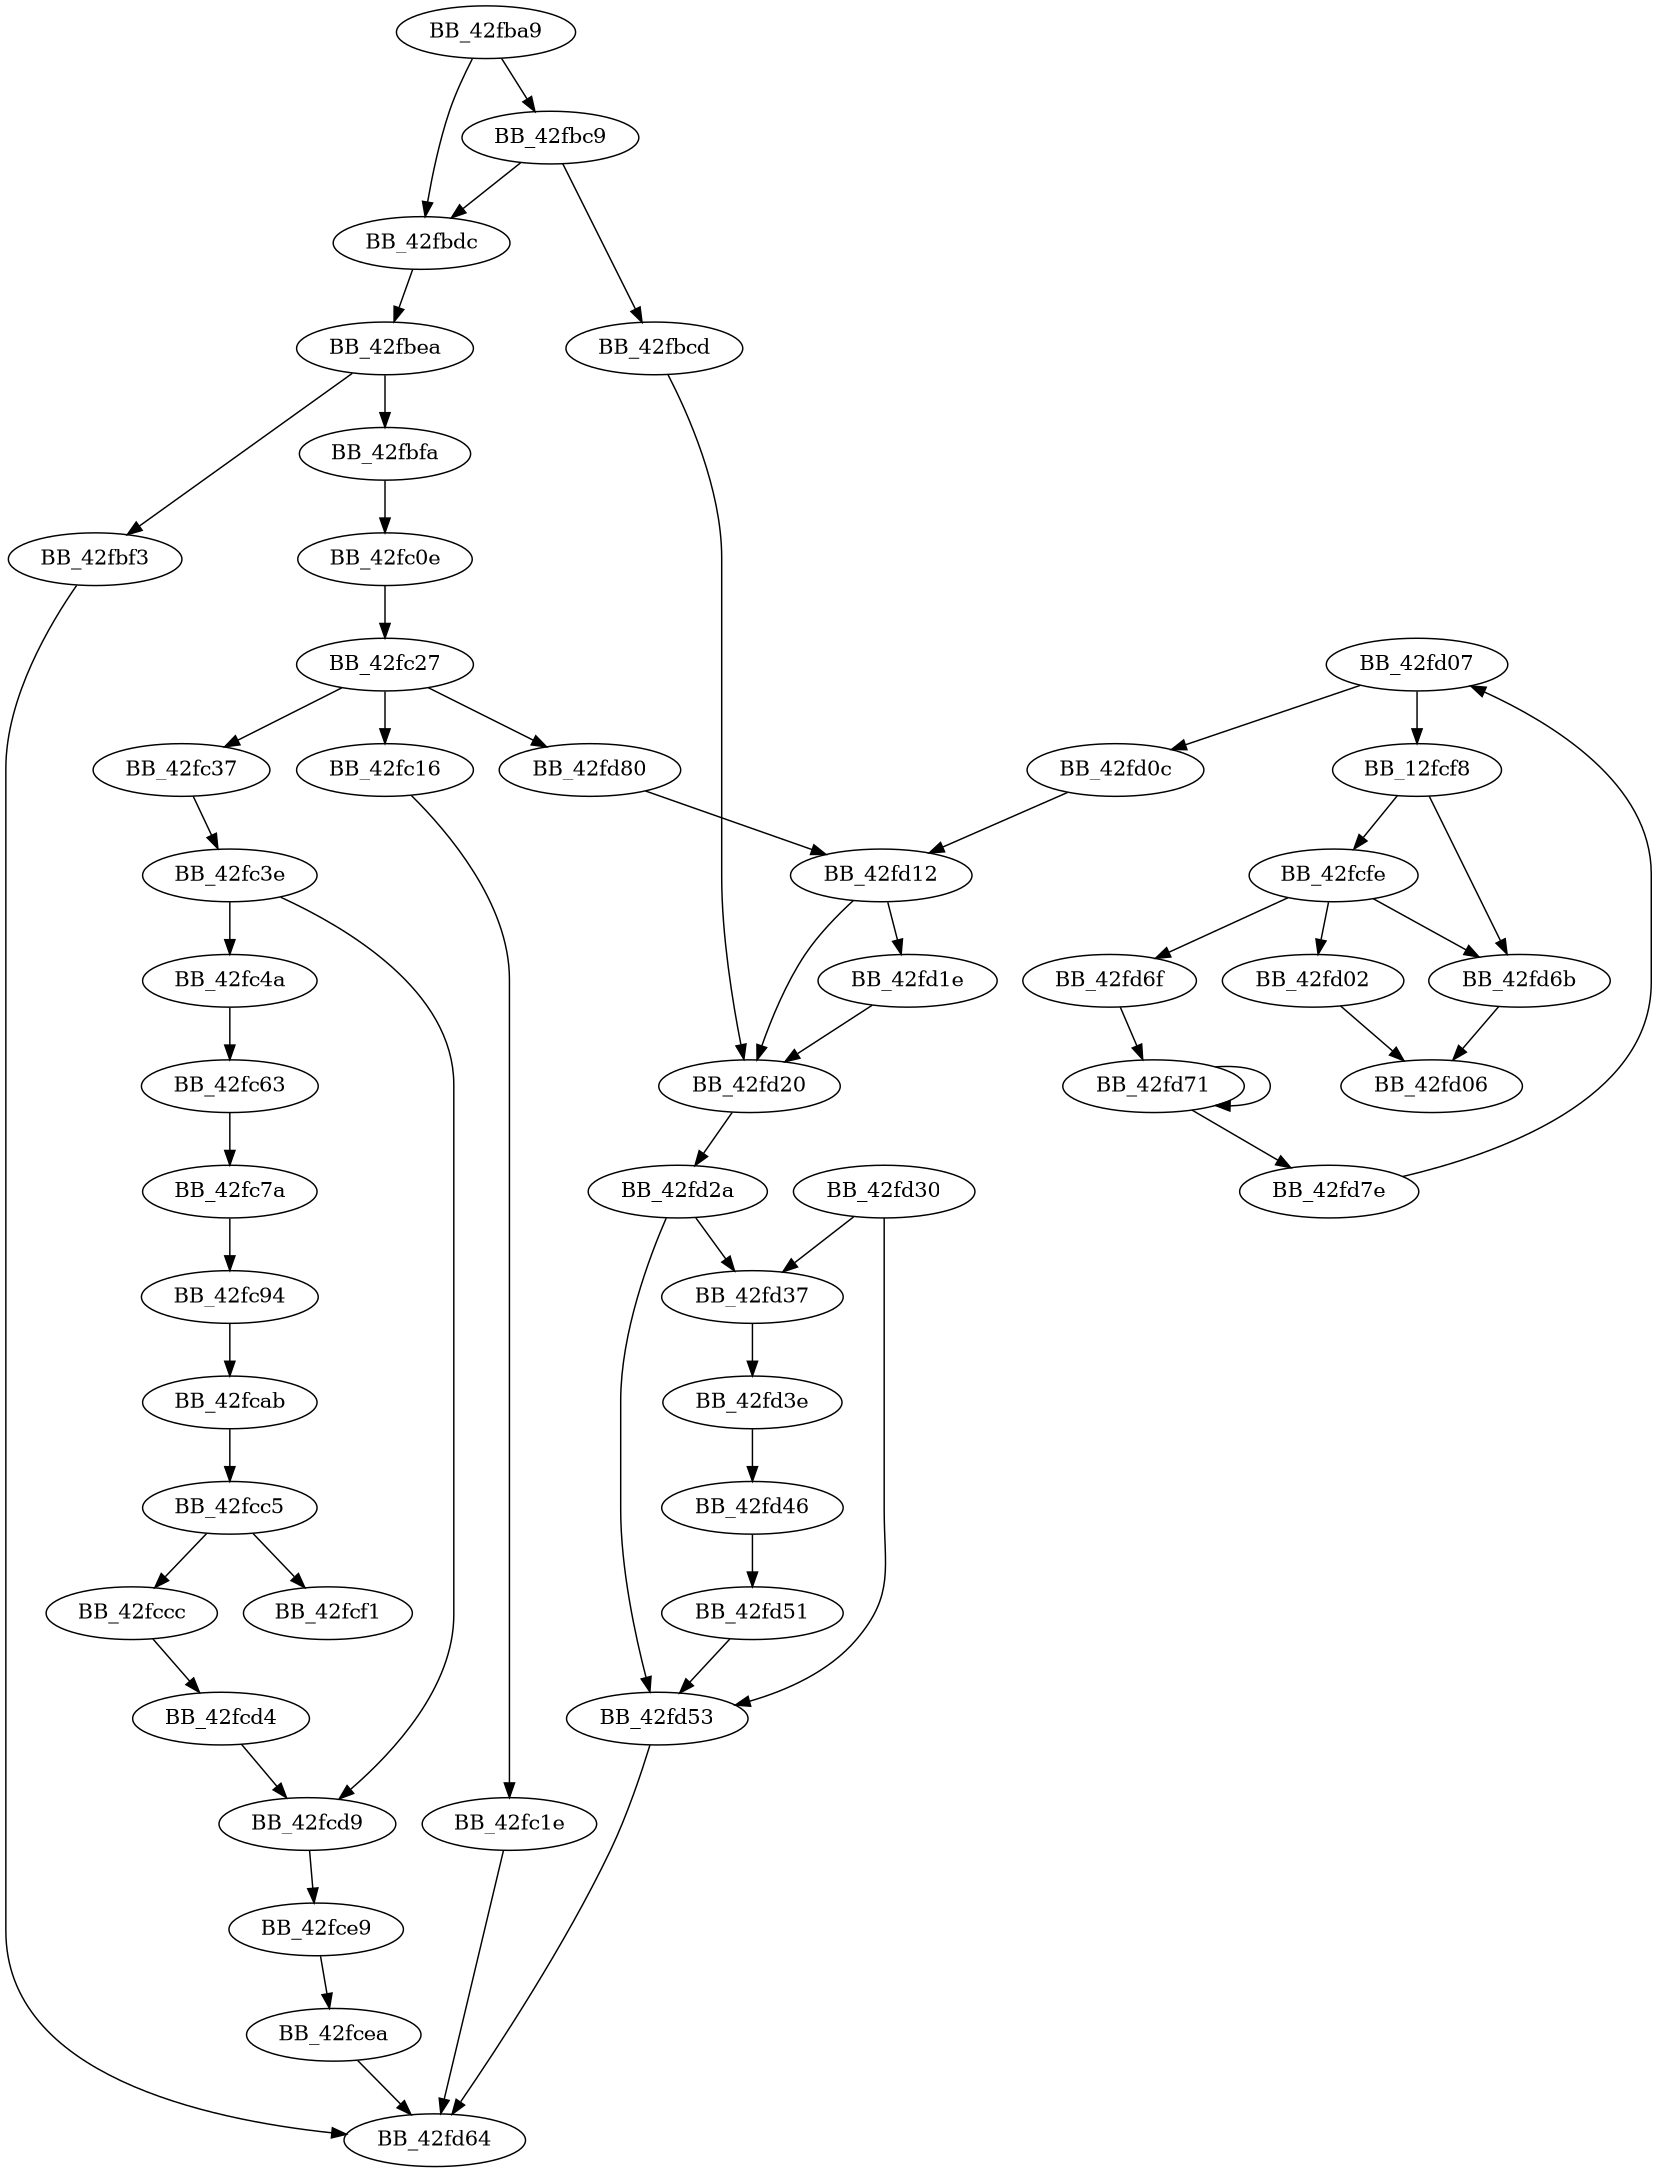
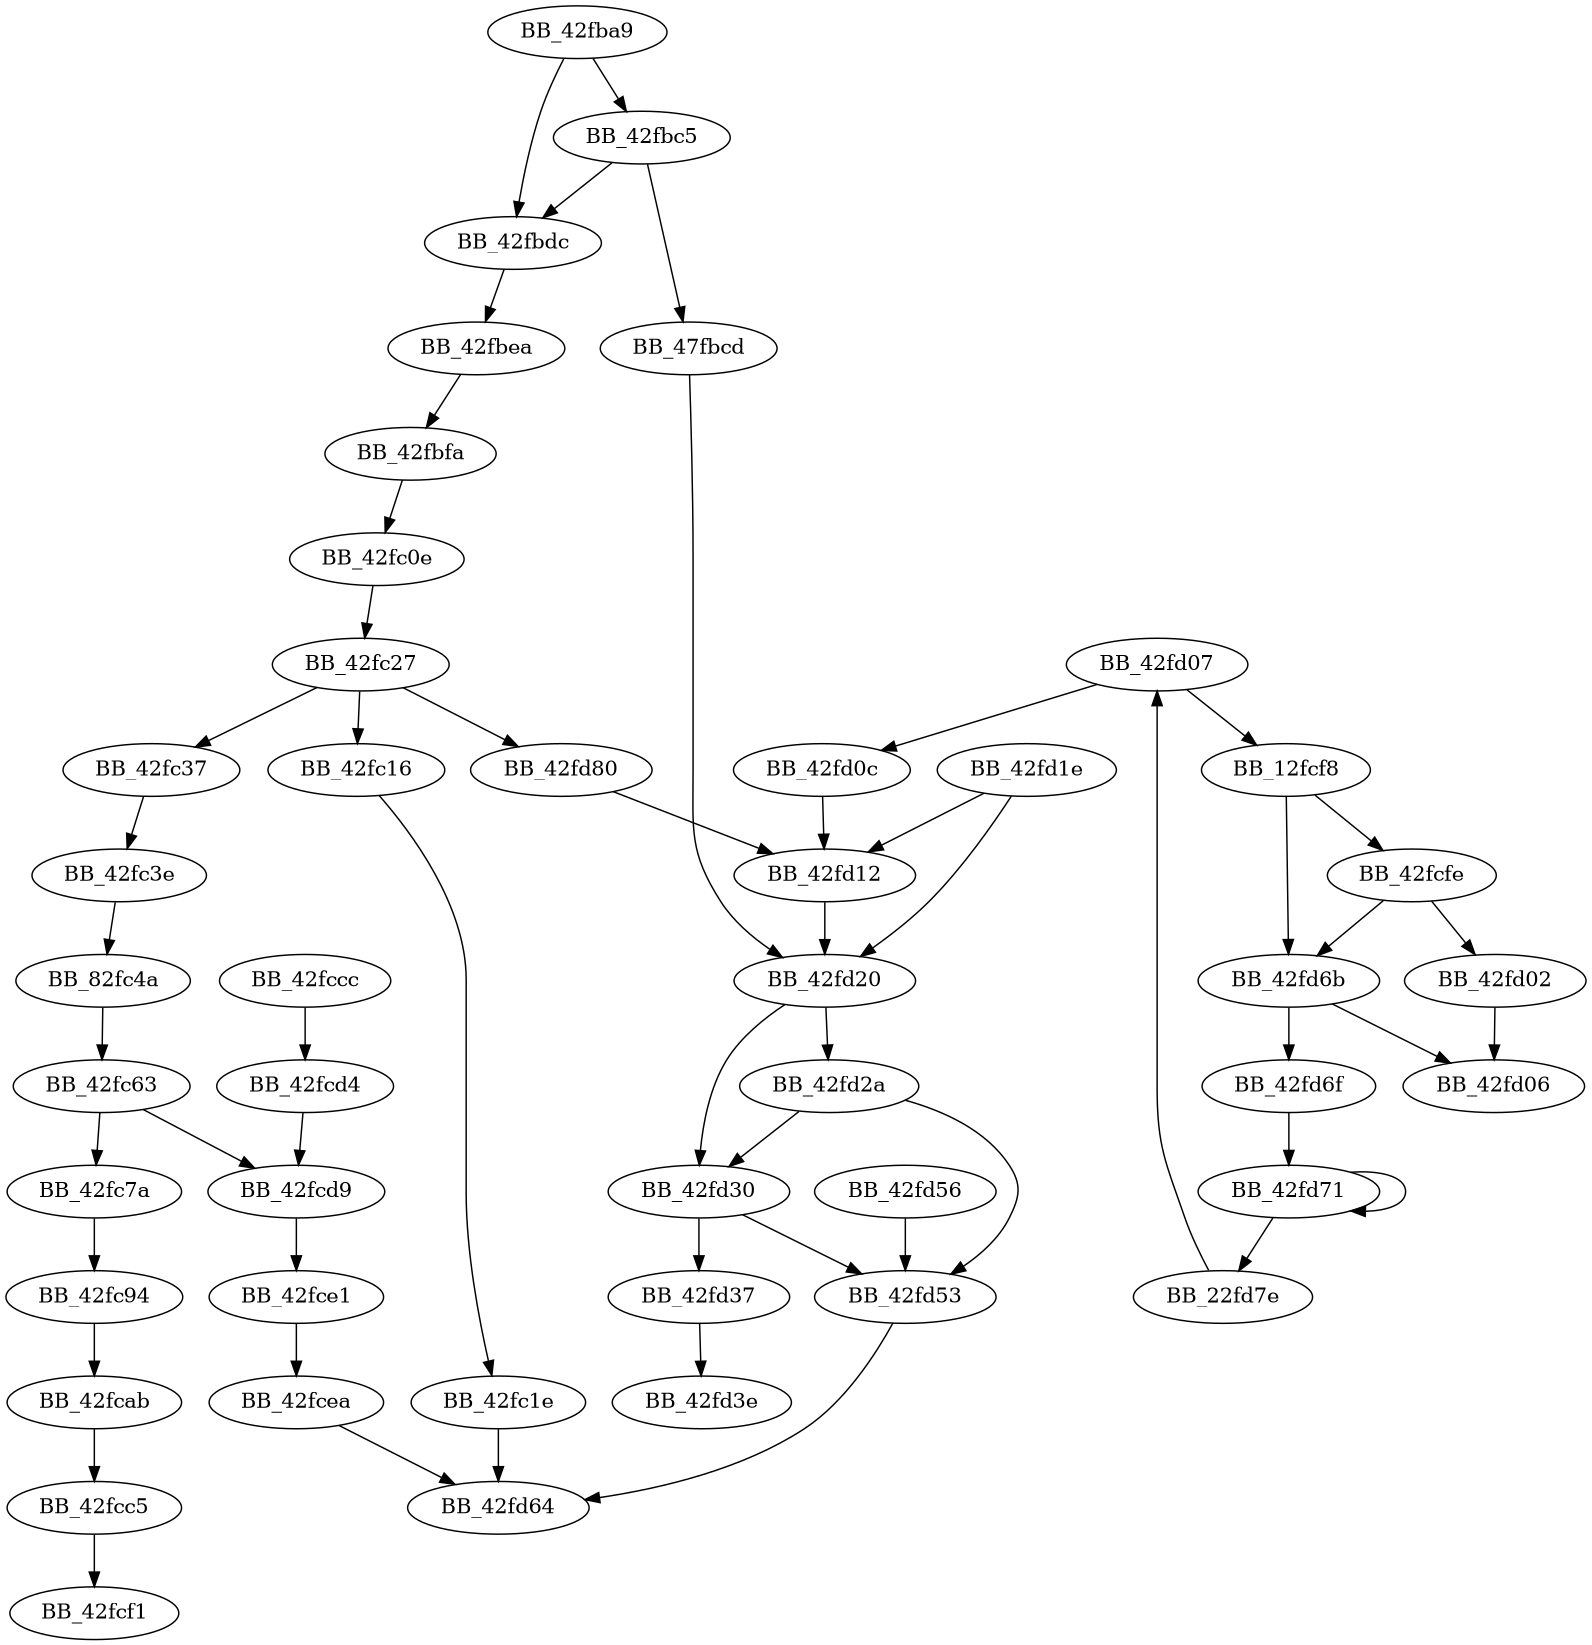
(550, 138) -> (642, 138)
(654, 348) -> (689, 348)
(95, 559) -> none
(893, 921) -> (933, 819)
(1228, 925) -> (1289, 1026)
(230, 981) -> (103, 981)
none -> (723, 1066)
(1329, 1192) -> (1223, 1297)
(711, 1238) -> (770, 1134)
(454, 1320) -> (192, 1135)
(752, 1508) -> none
(186, 1555) -> none
(752, 1613) -> (905, 1192)
(316, 1929) -> (296, 1297)
